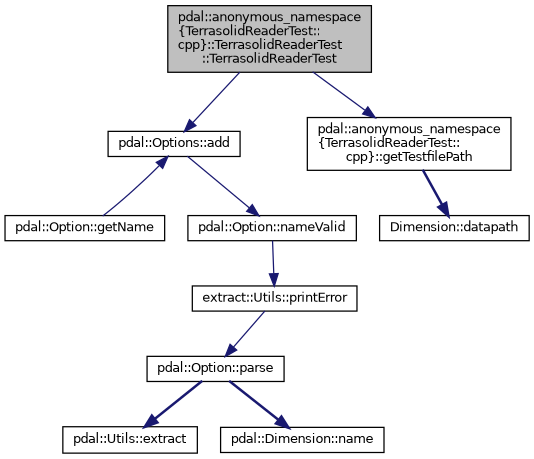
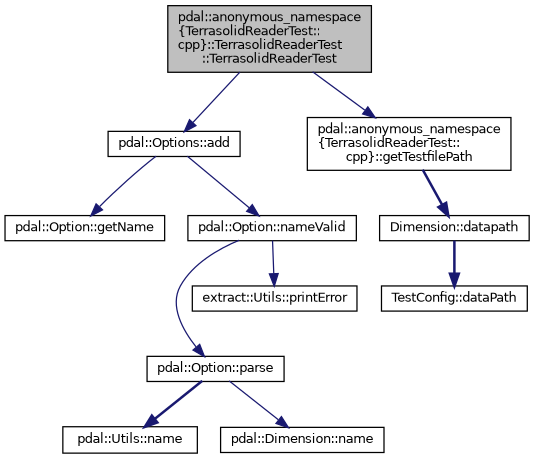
(132, 192) -> (127, 181)
none -> (454, 299)
(249, 329) -> (183, 282)
(254, 400) -> (254, 400)
(130, 440) -> (130, 440)
